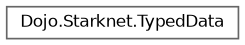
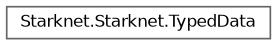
(123, 23) -> (139, 23)
